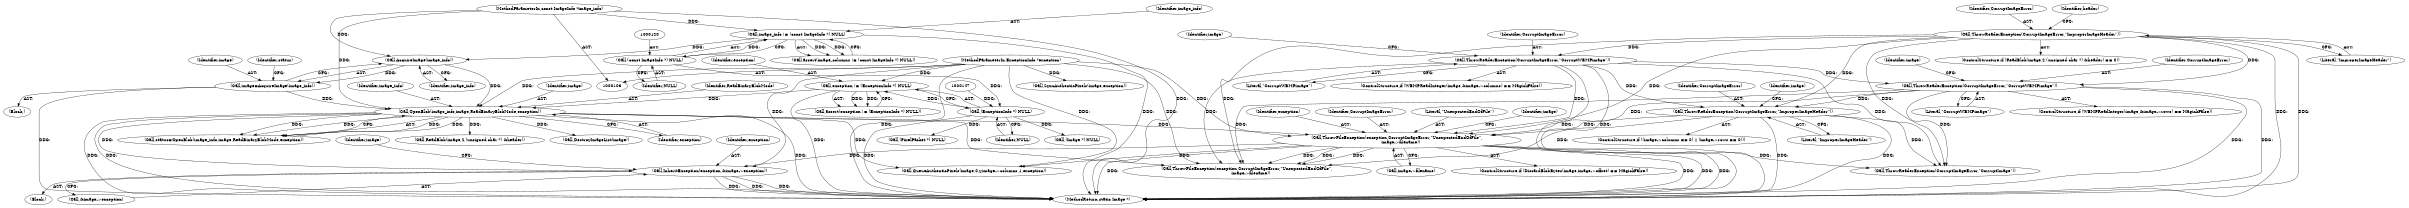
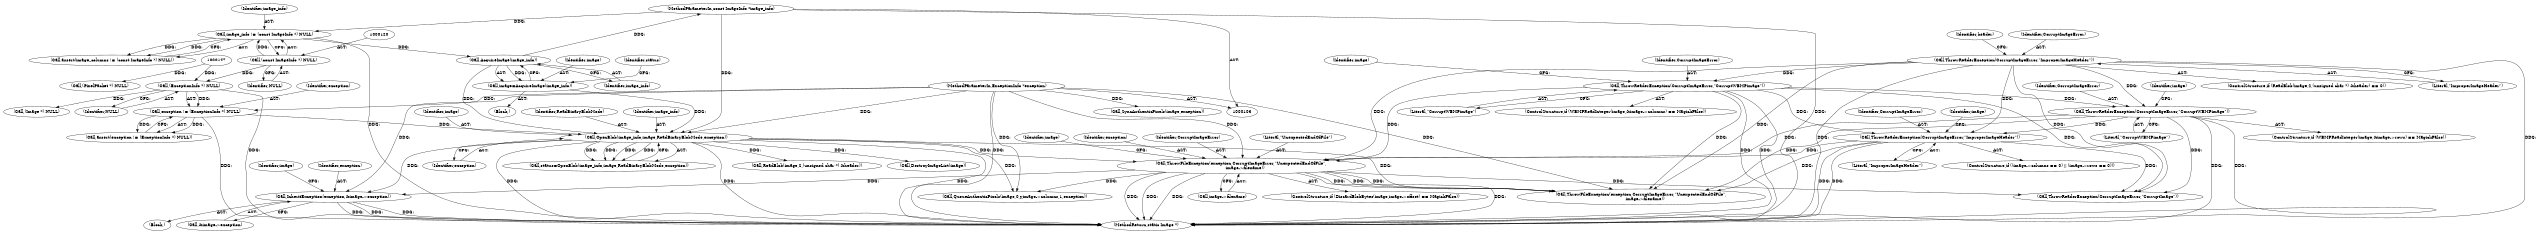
(368, 15) -> (610, 35)
(943, 99) -> none
(960, 126) -> (165, 73)
(417, 196) -> none
